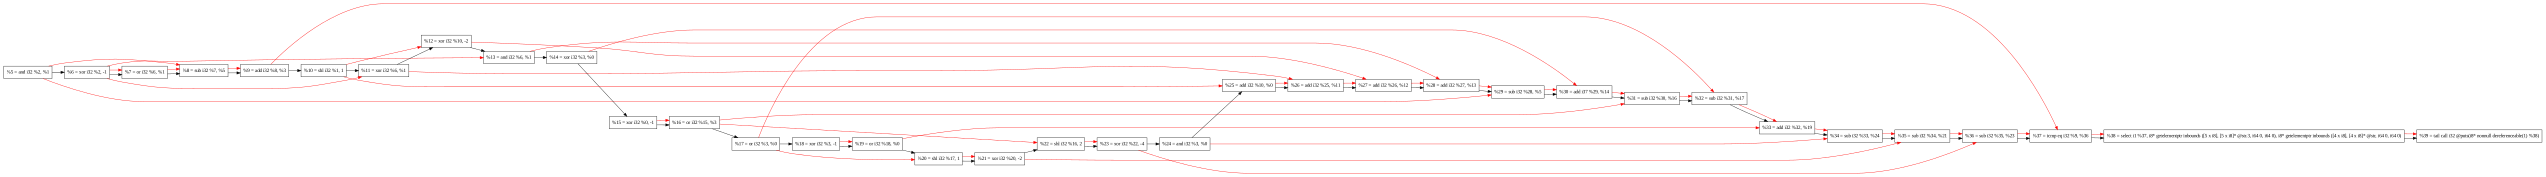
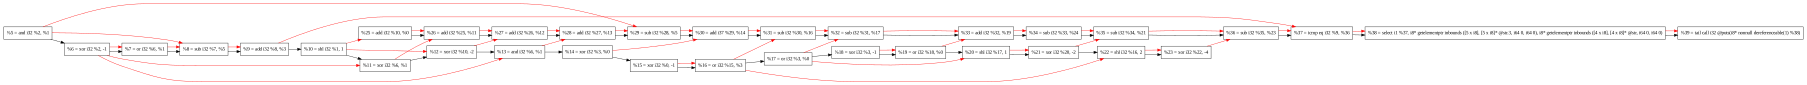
(1185, 144) -> none
